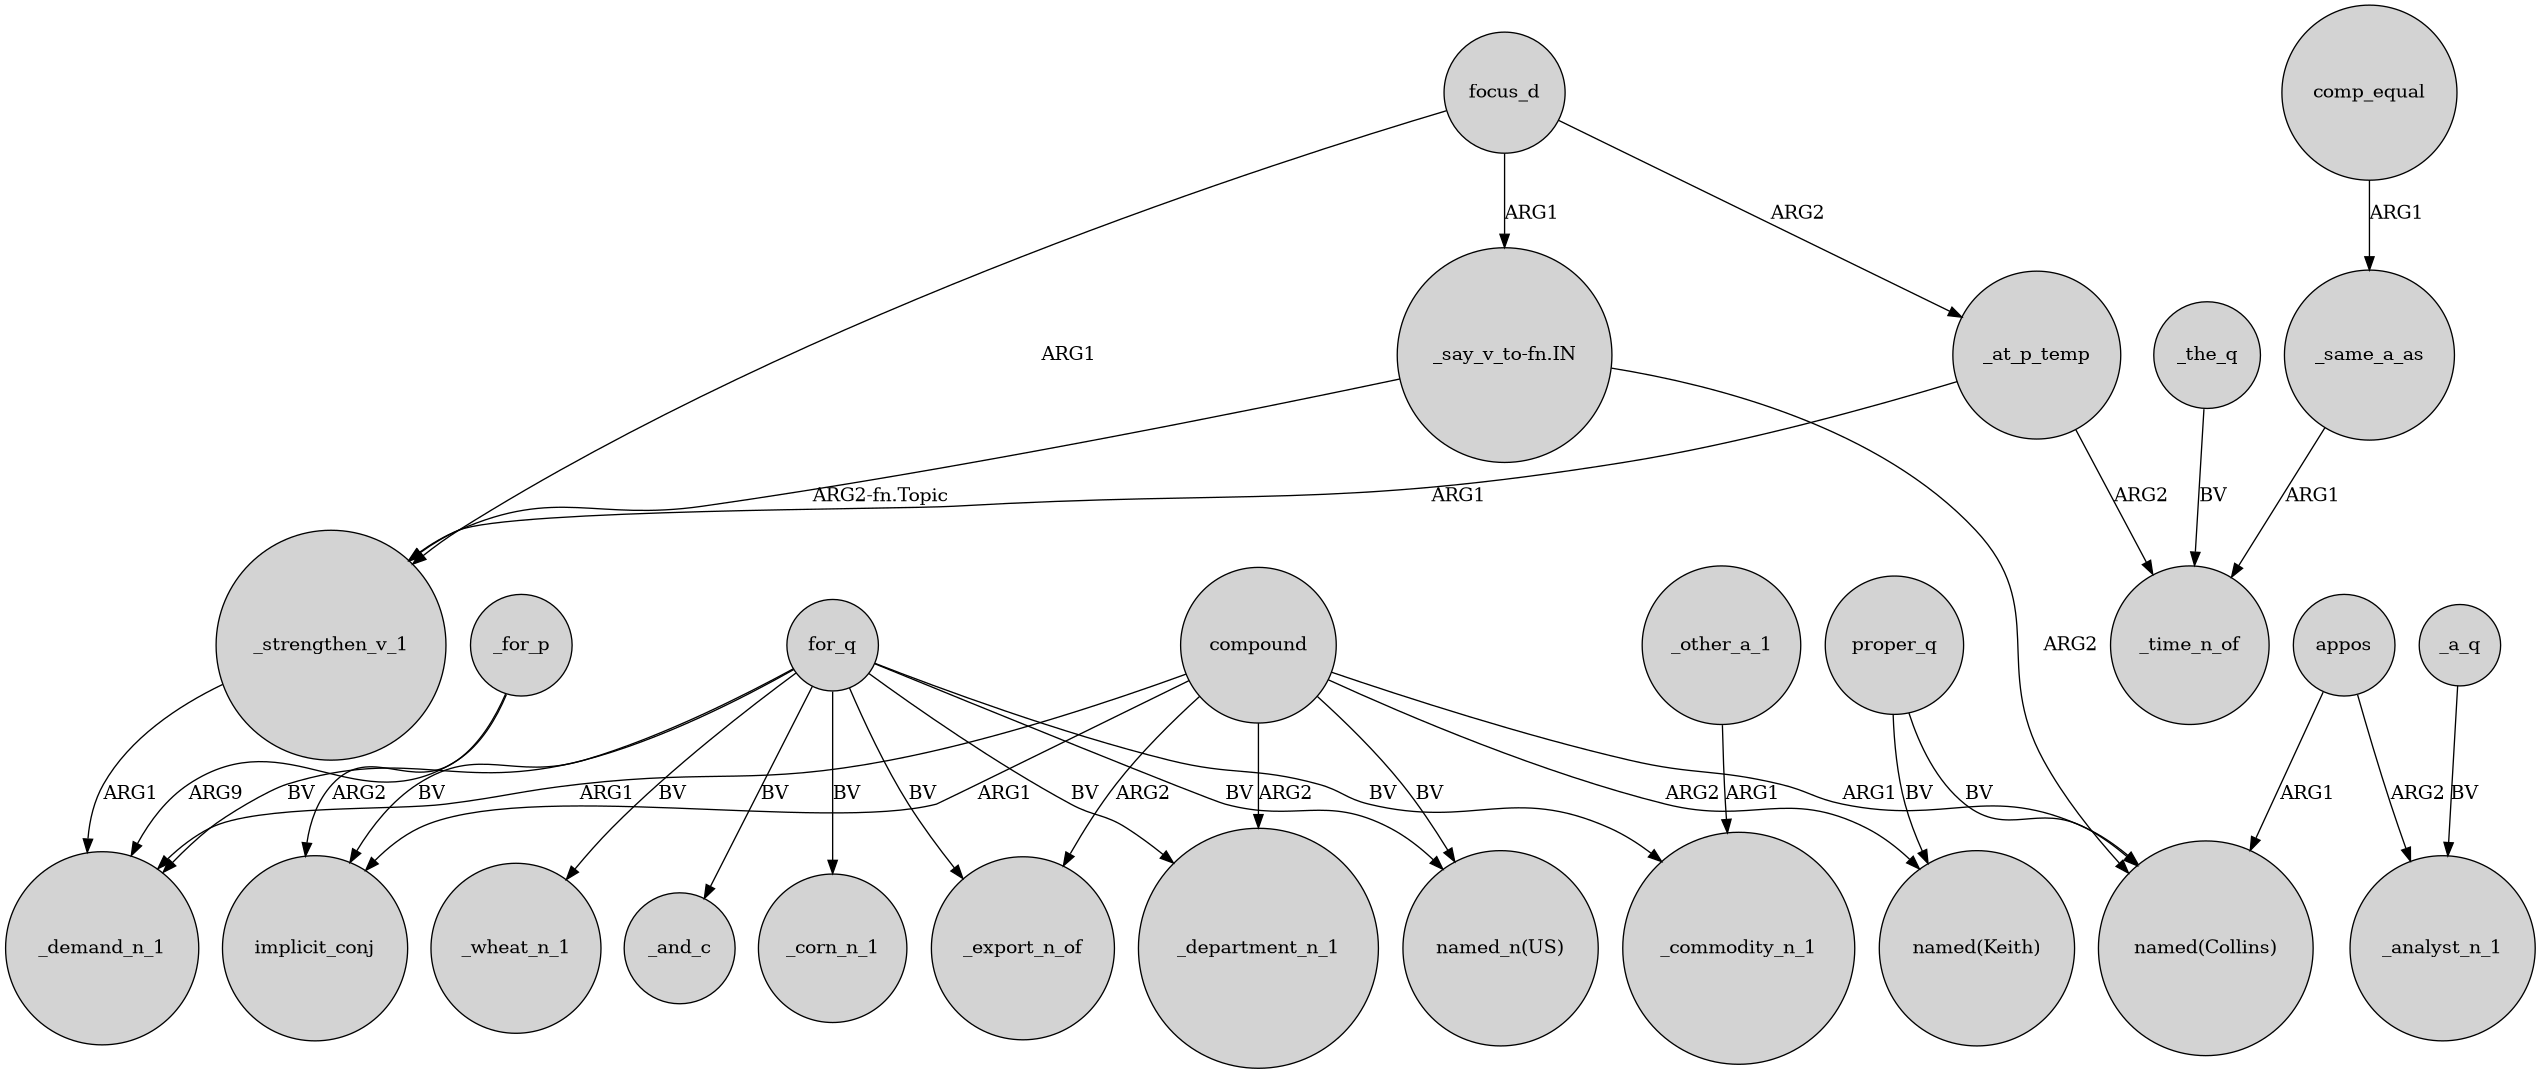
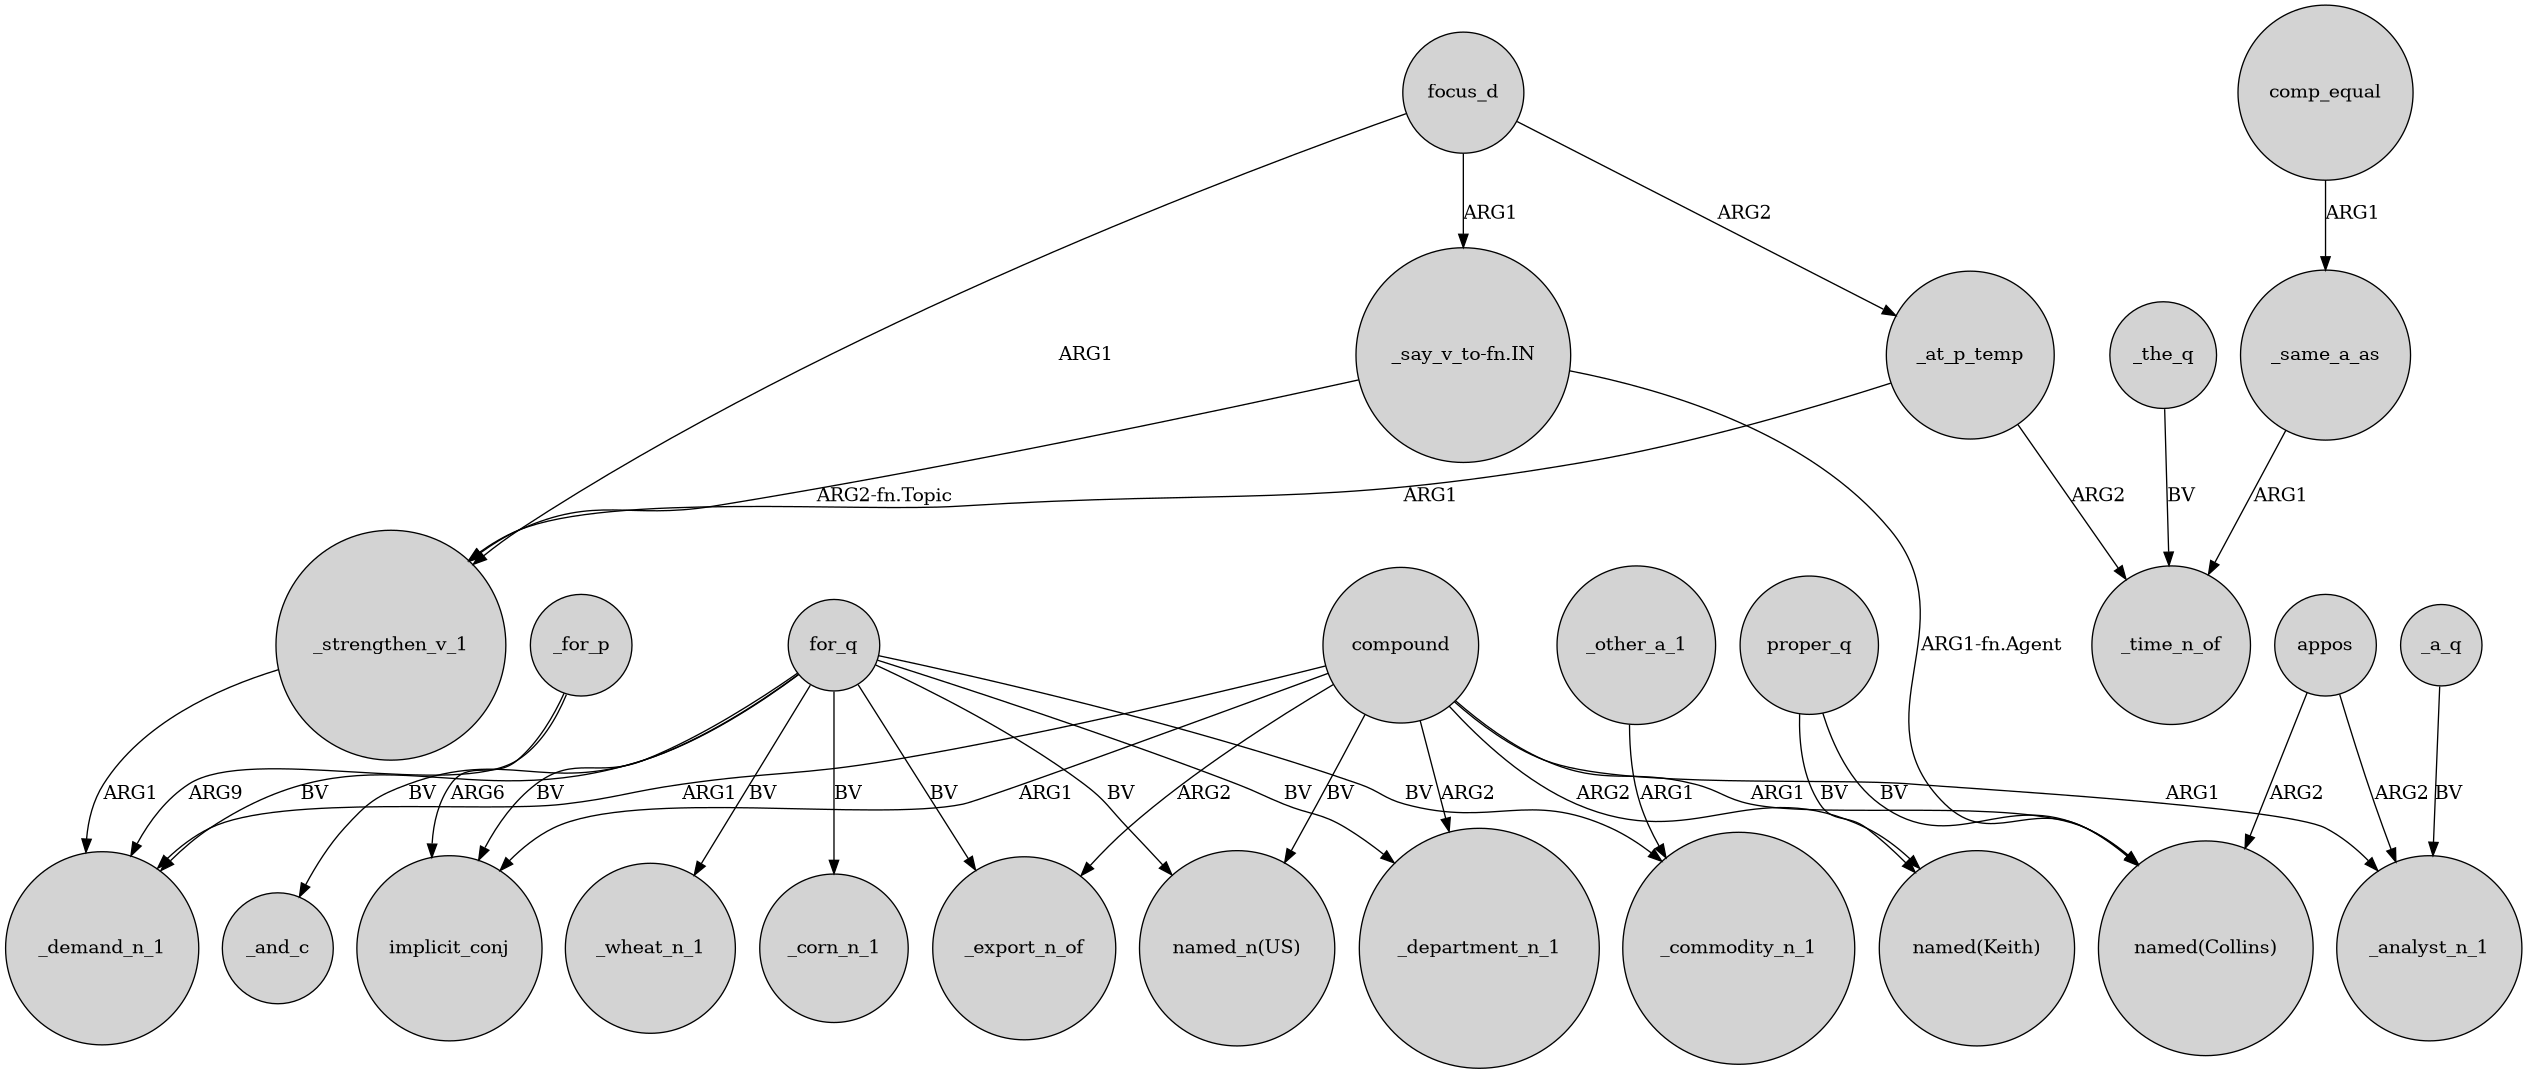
(2071, 645) -> (1992, 645)
none -> (1909, 784)
(360, 794) -> (478, 794)
(2308, 794) -> (2297, 794)
